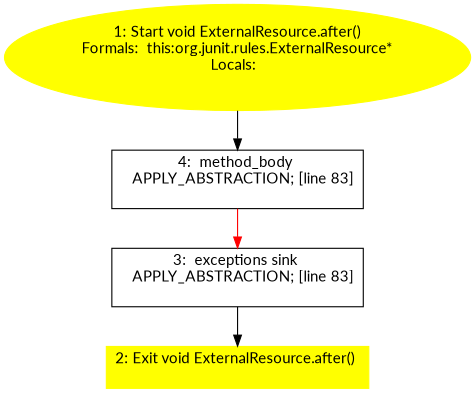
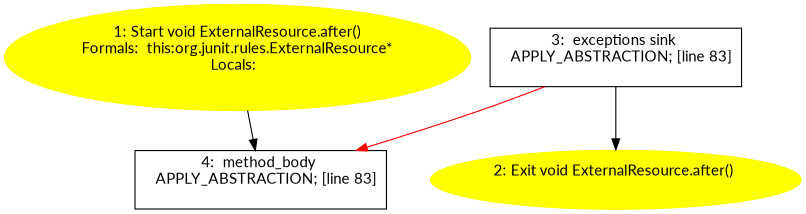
(238, 223) -> (456, 119)
(238, 367) -> (616, 180)
